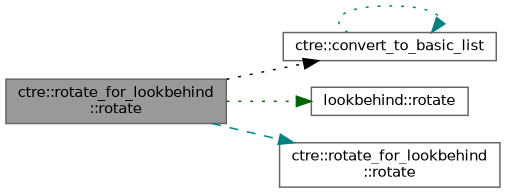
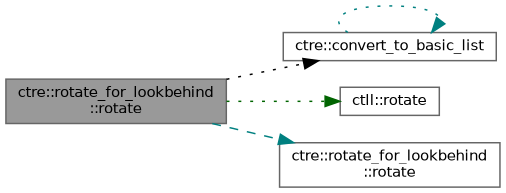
(390, 101) -> (390, 101)
